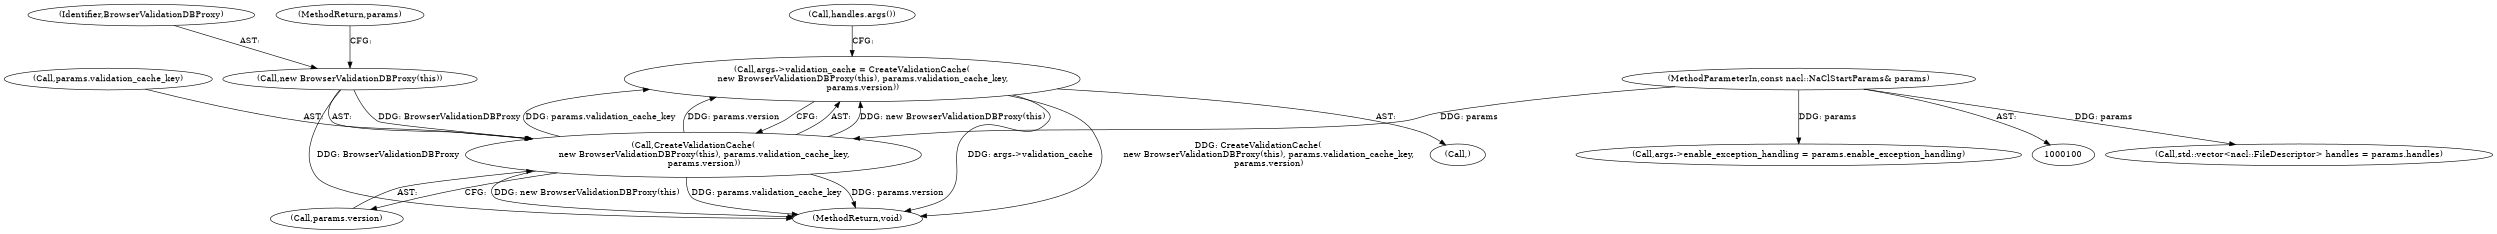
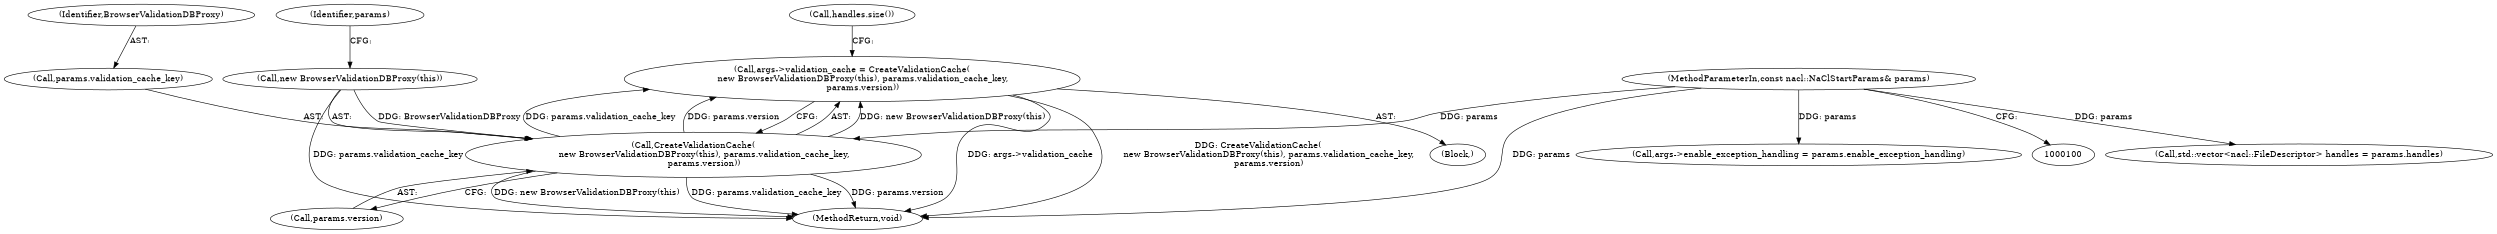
(350, 15) -> (350, 15)
(852, 15) -> (852, 15)
(243, 46) -> (126, 44)
(2008, 117) -> (2008, 117)
(388, 155) -> (388, 155)
(1458, 155) -> (1458, 155)
none -> (1334, 203)
